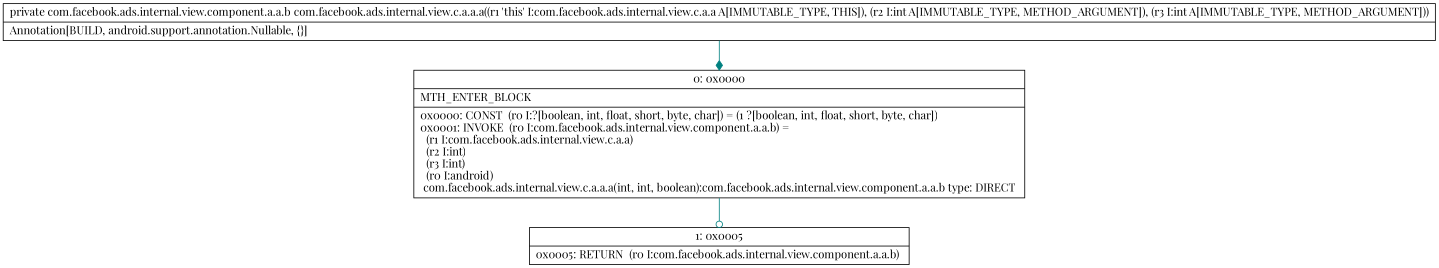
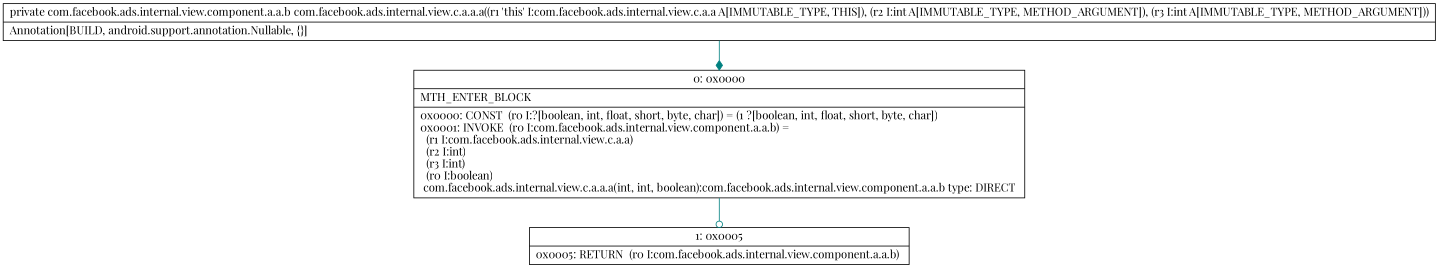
(457, 176) -> (457, 176)
